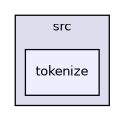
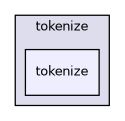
(62, 27) -> (62, 27)
